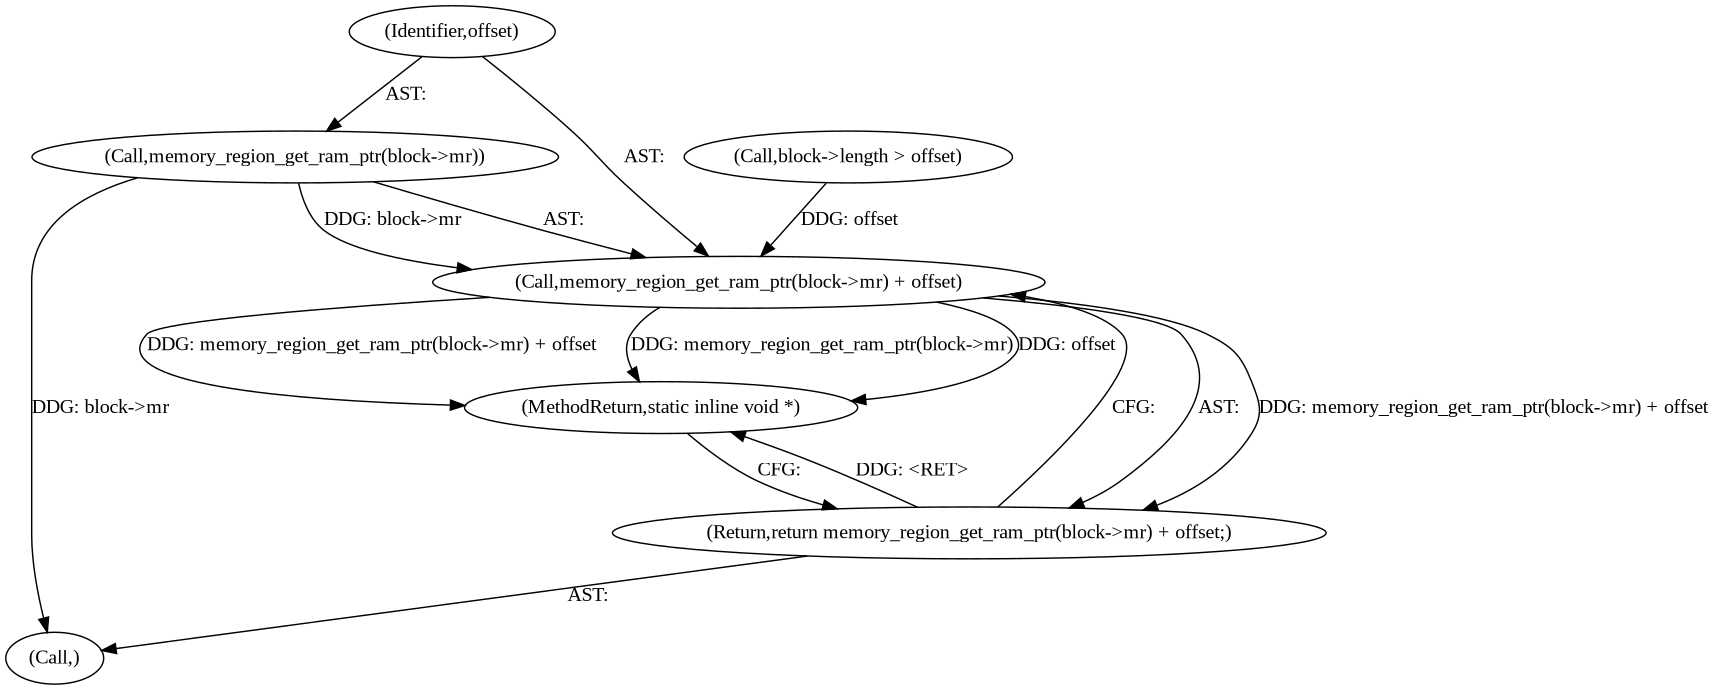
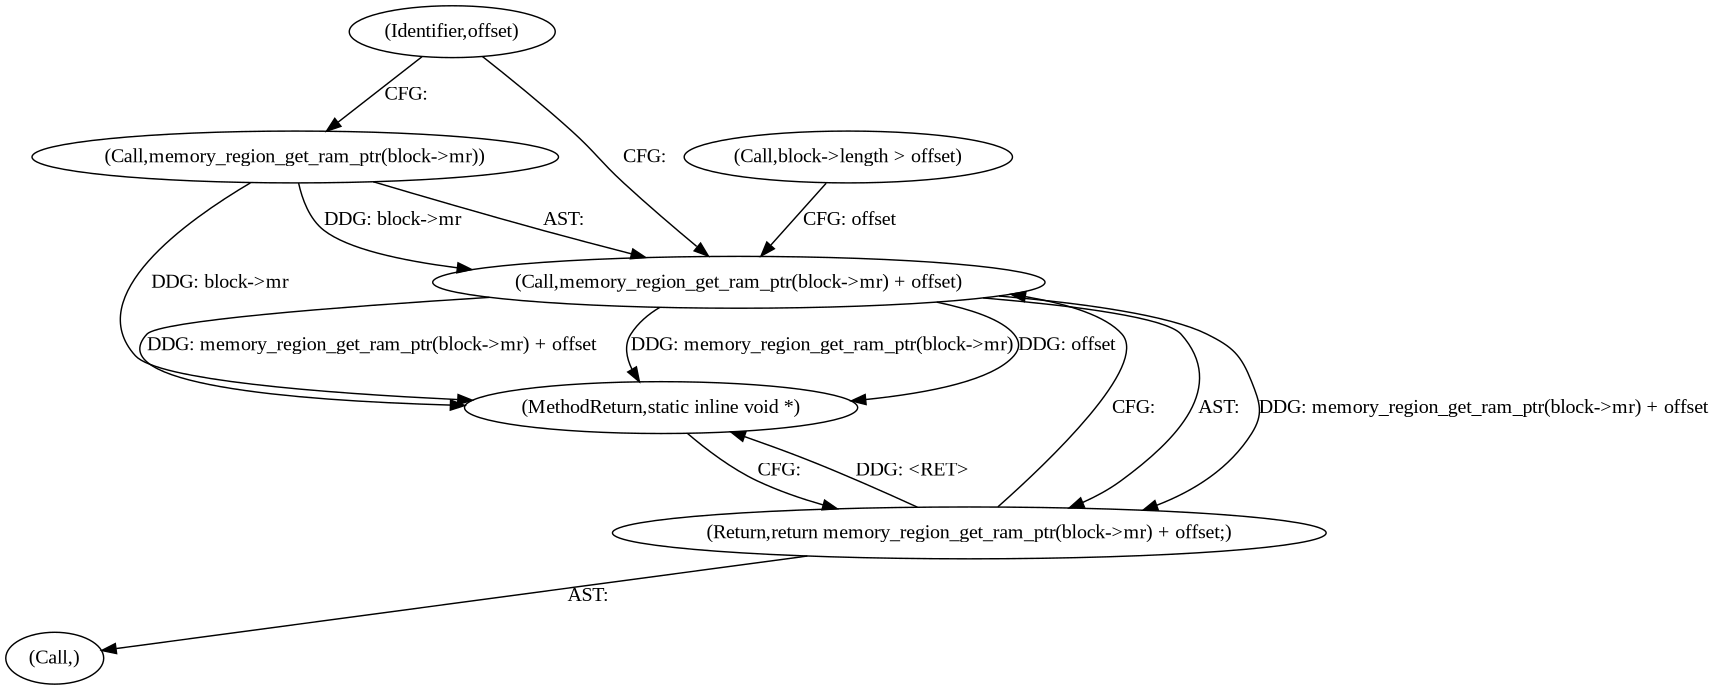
(409, 94) -> (409, 94)
(647, 157) -> (647, 157)
(850, 220) -> (850, 220)
(32, 370) -> (130, 347)
